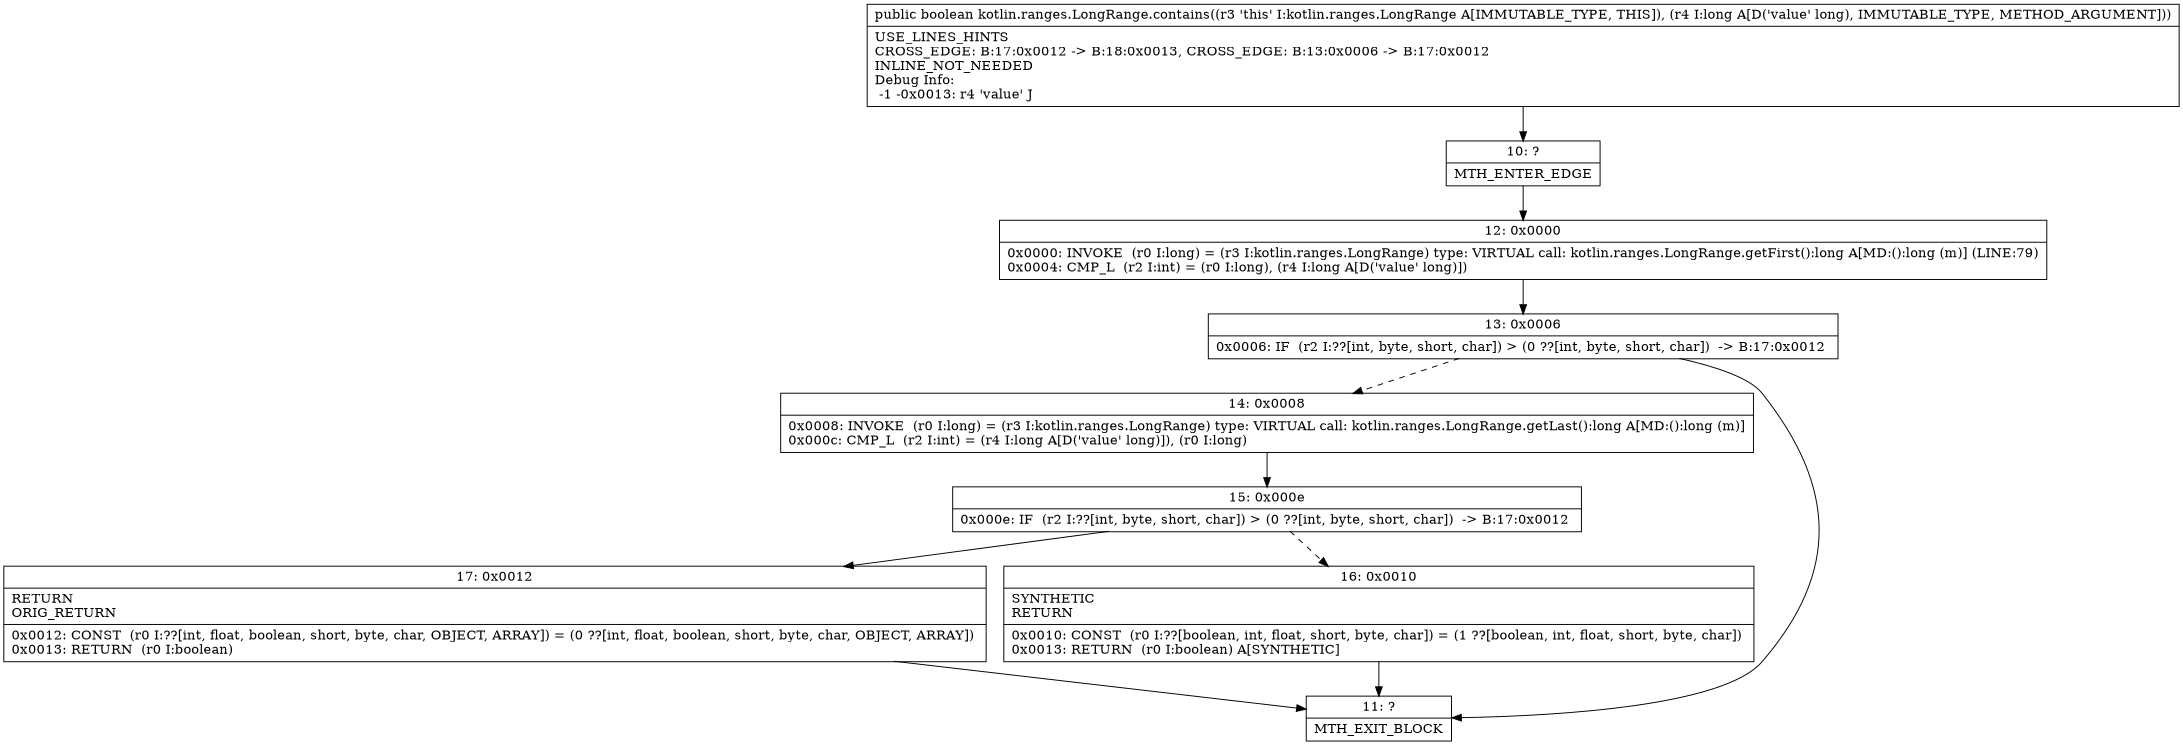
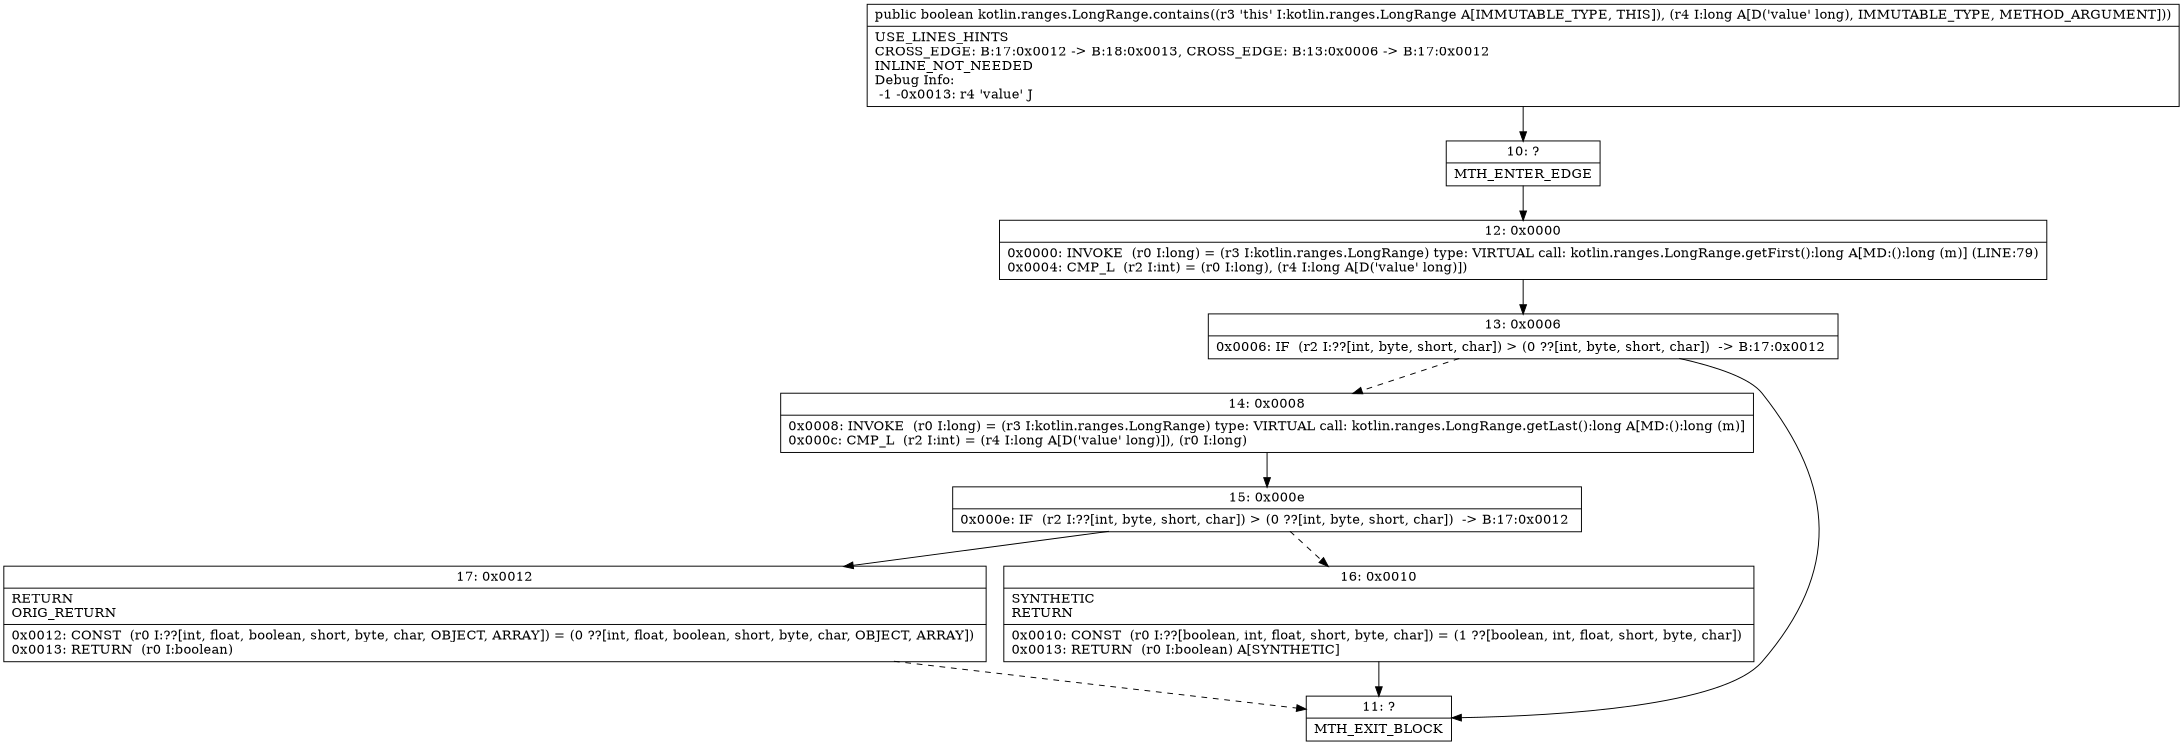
(1095, 685) -> (1095, 685)
